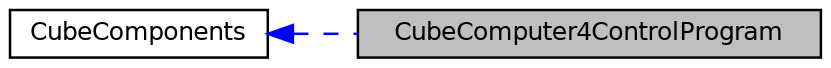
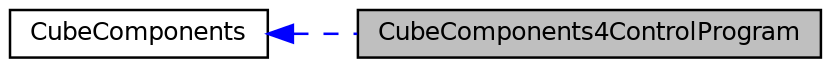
(589, 34) -> (589, 34)
